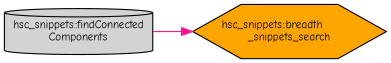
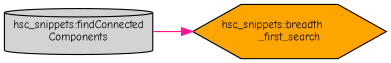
(289, 32) -> (289, 32)
